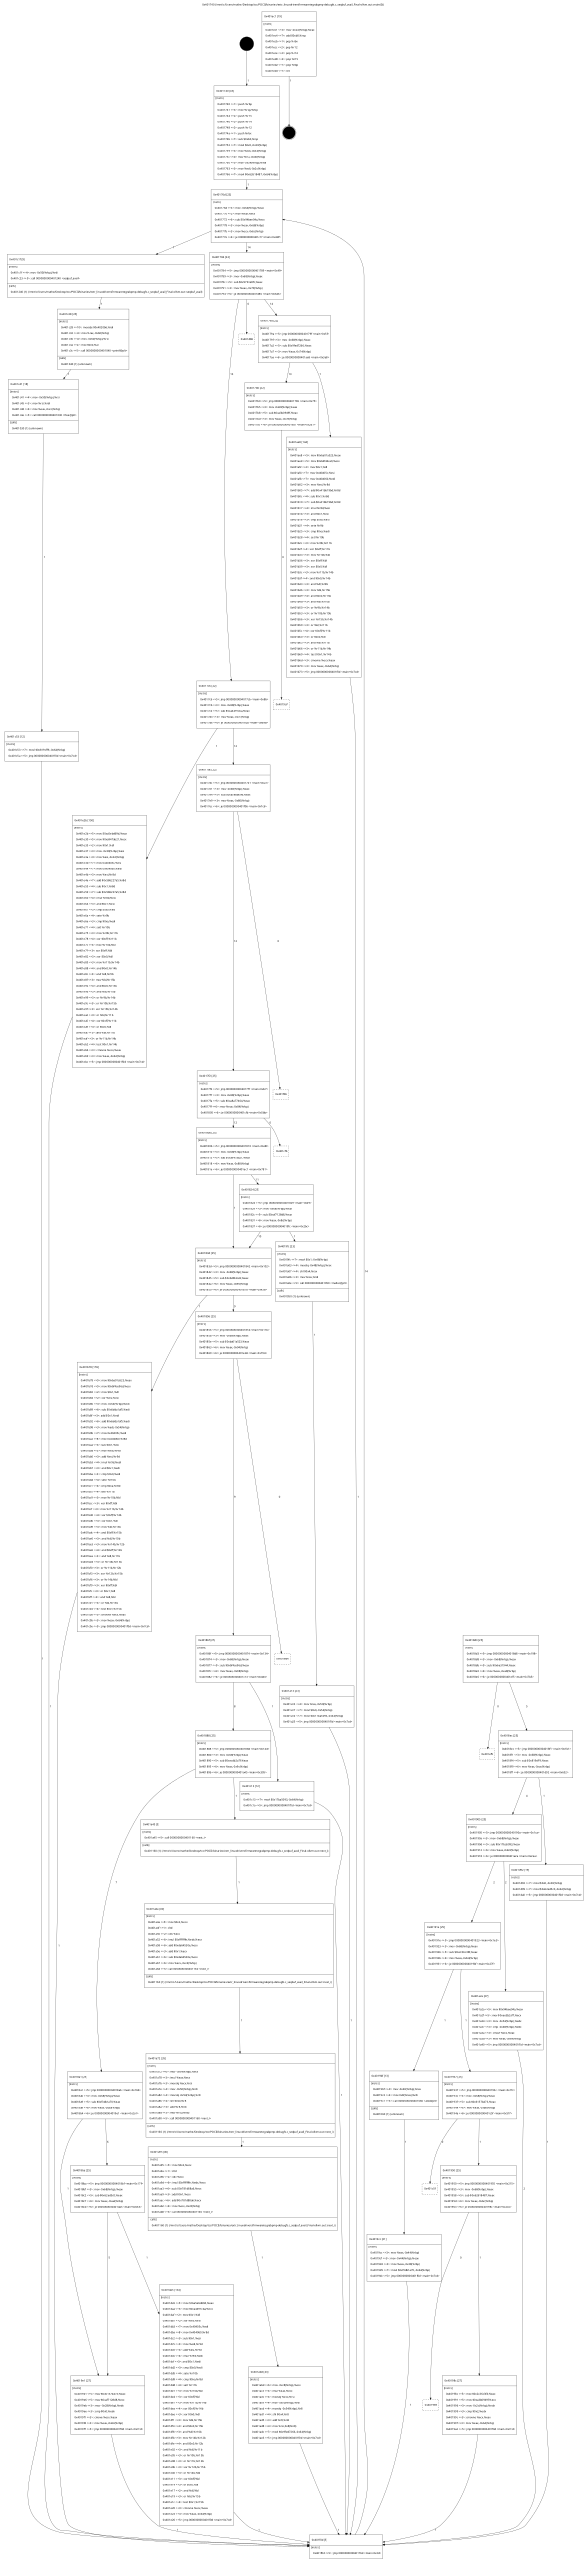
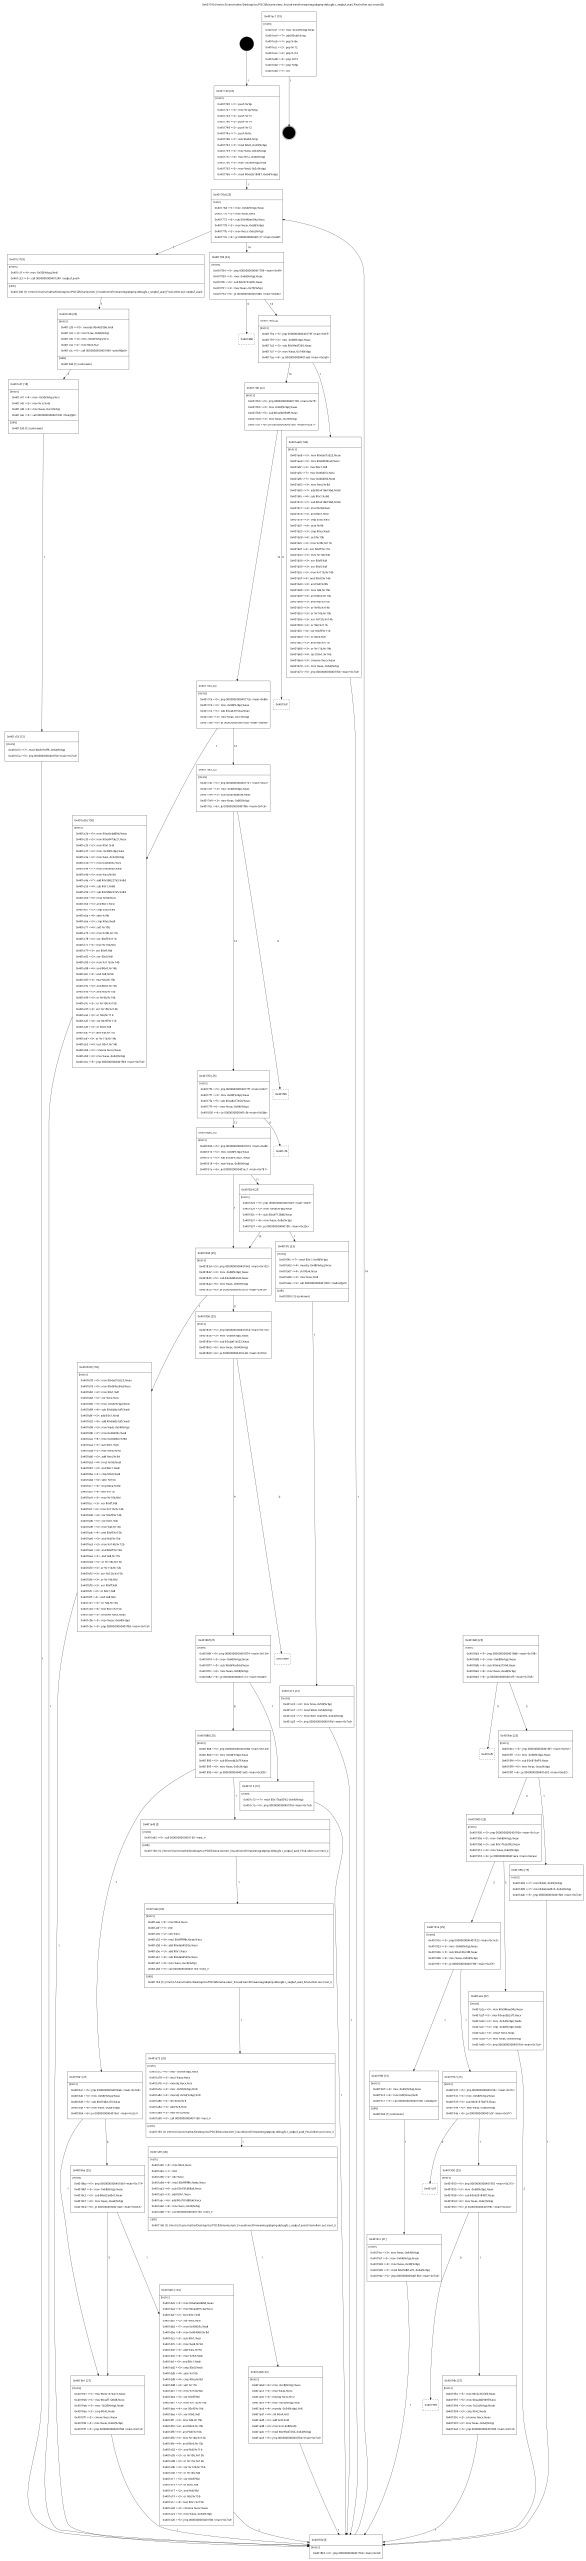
(225, 489) -> (258, 554)
